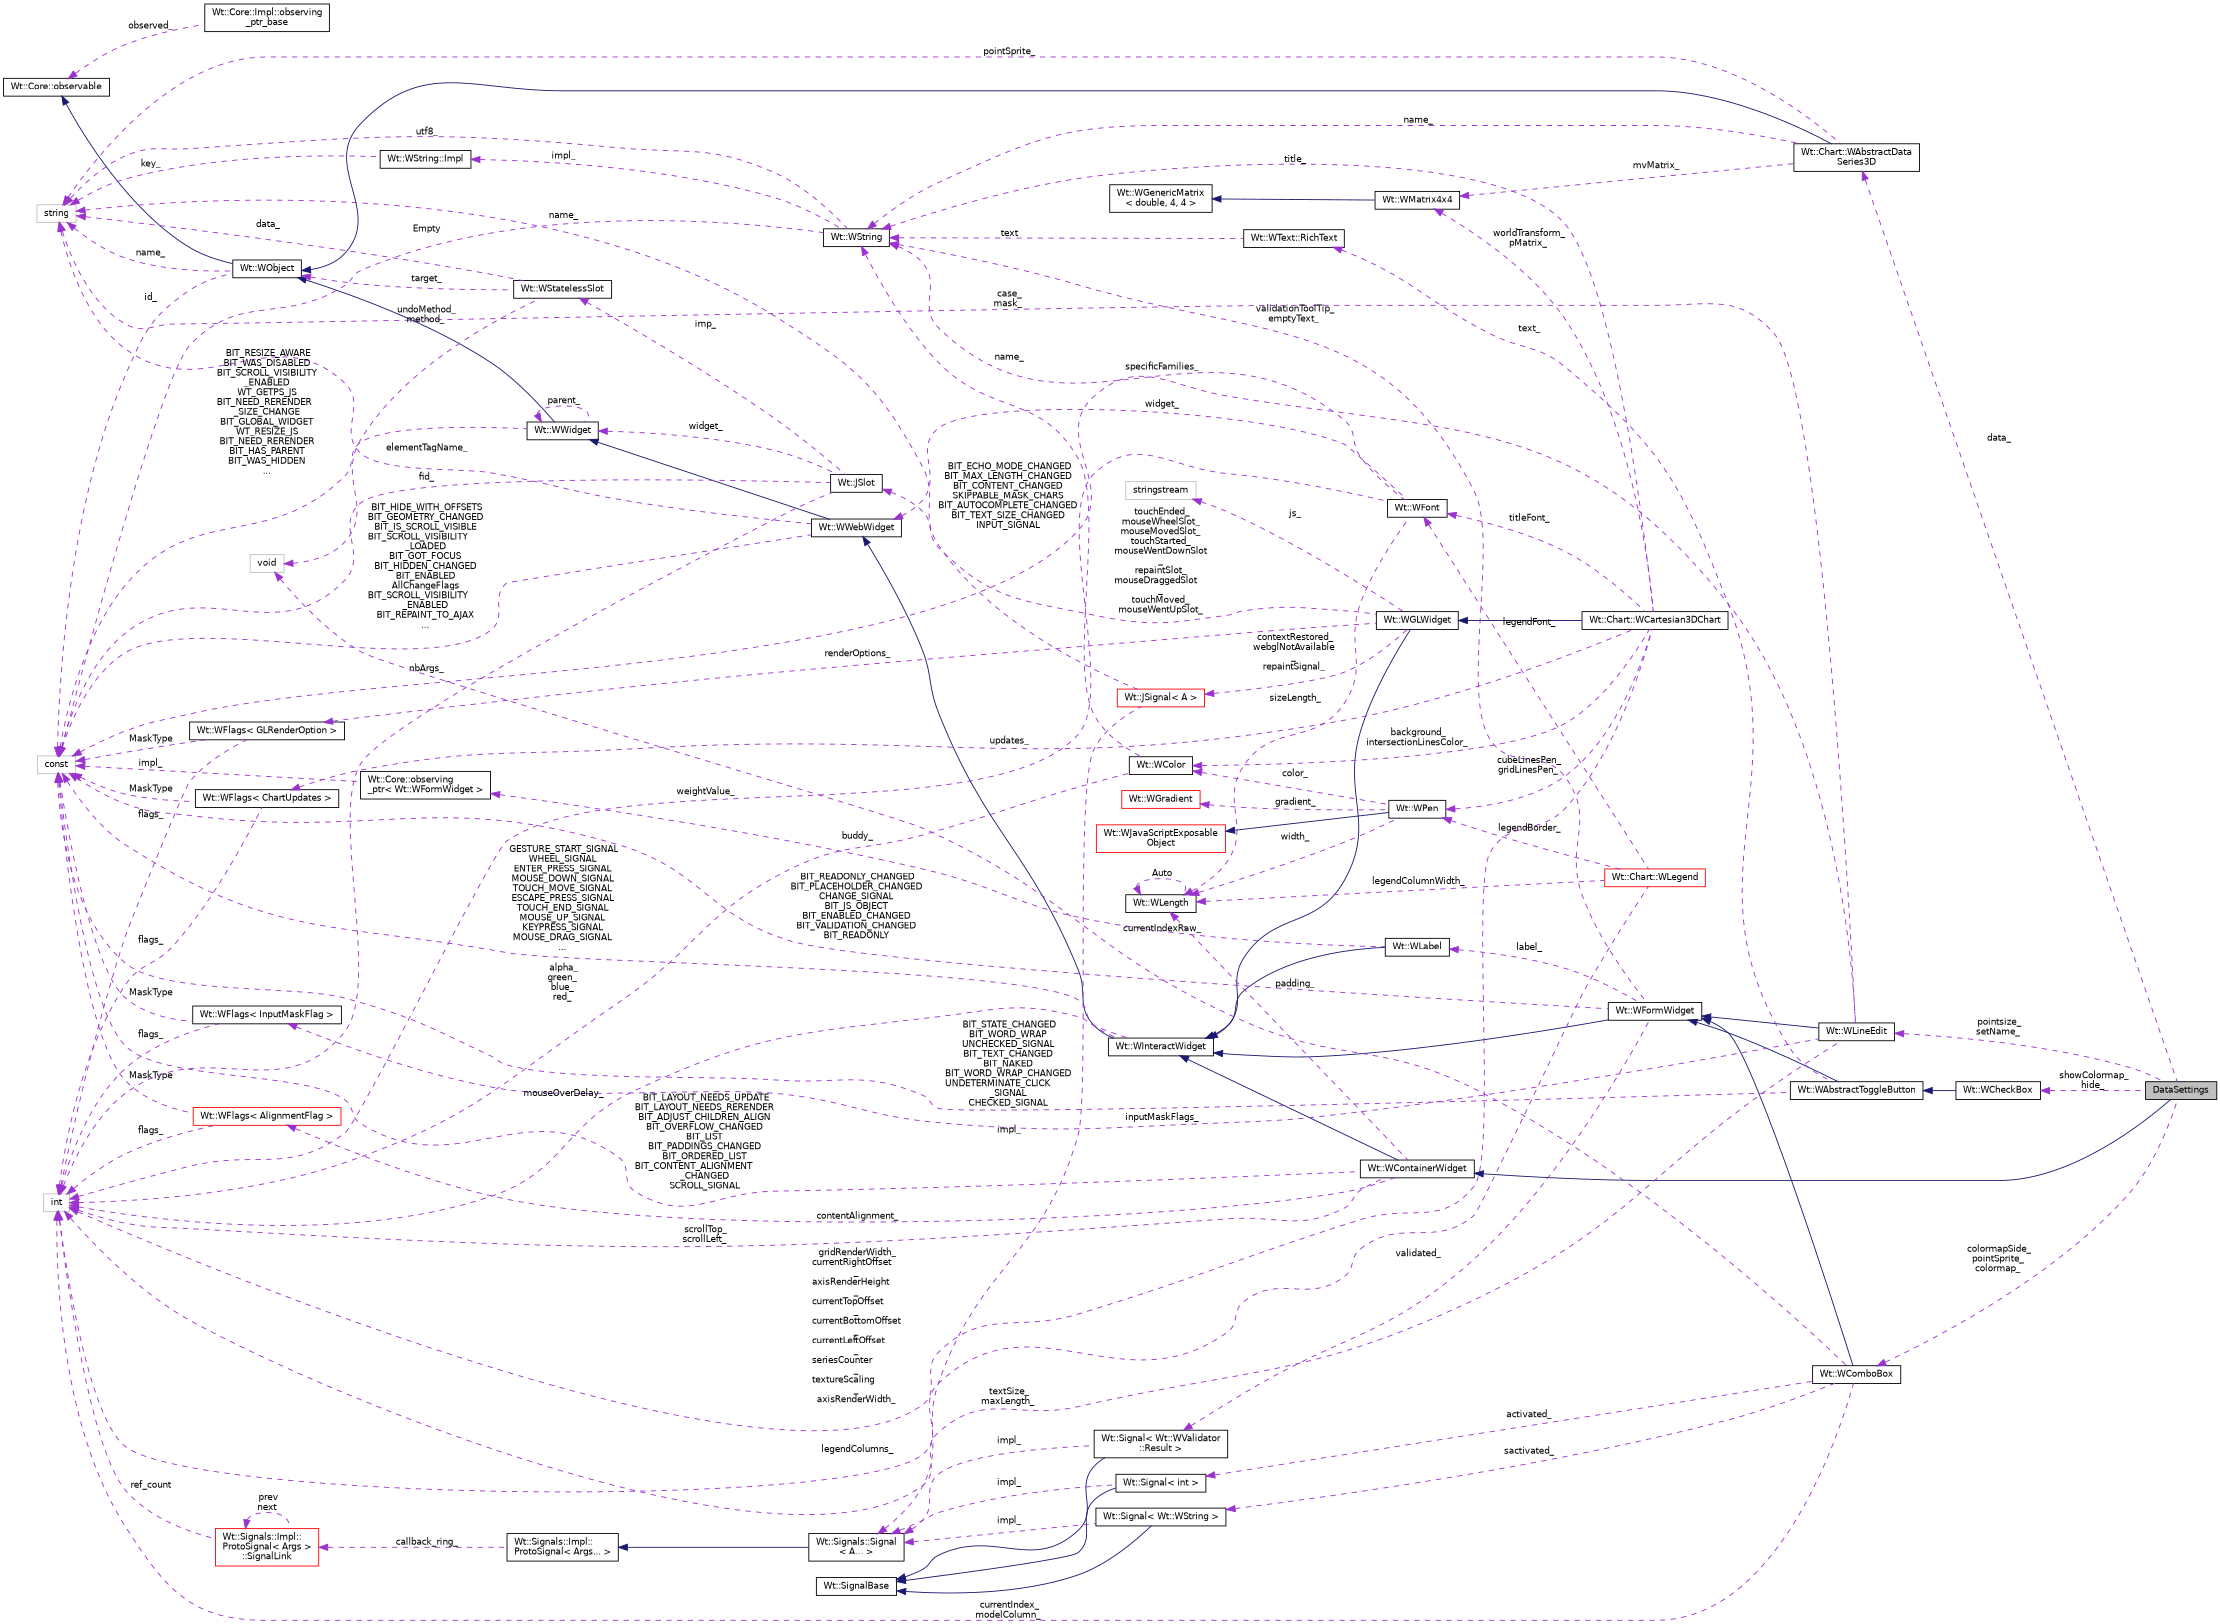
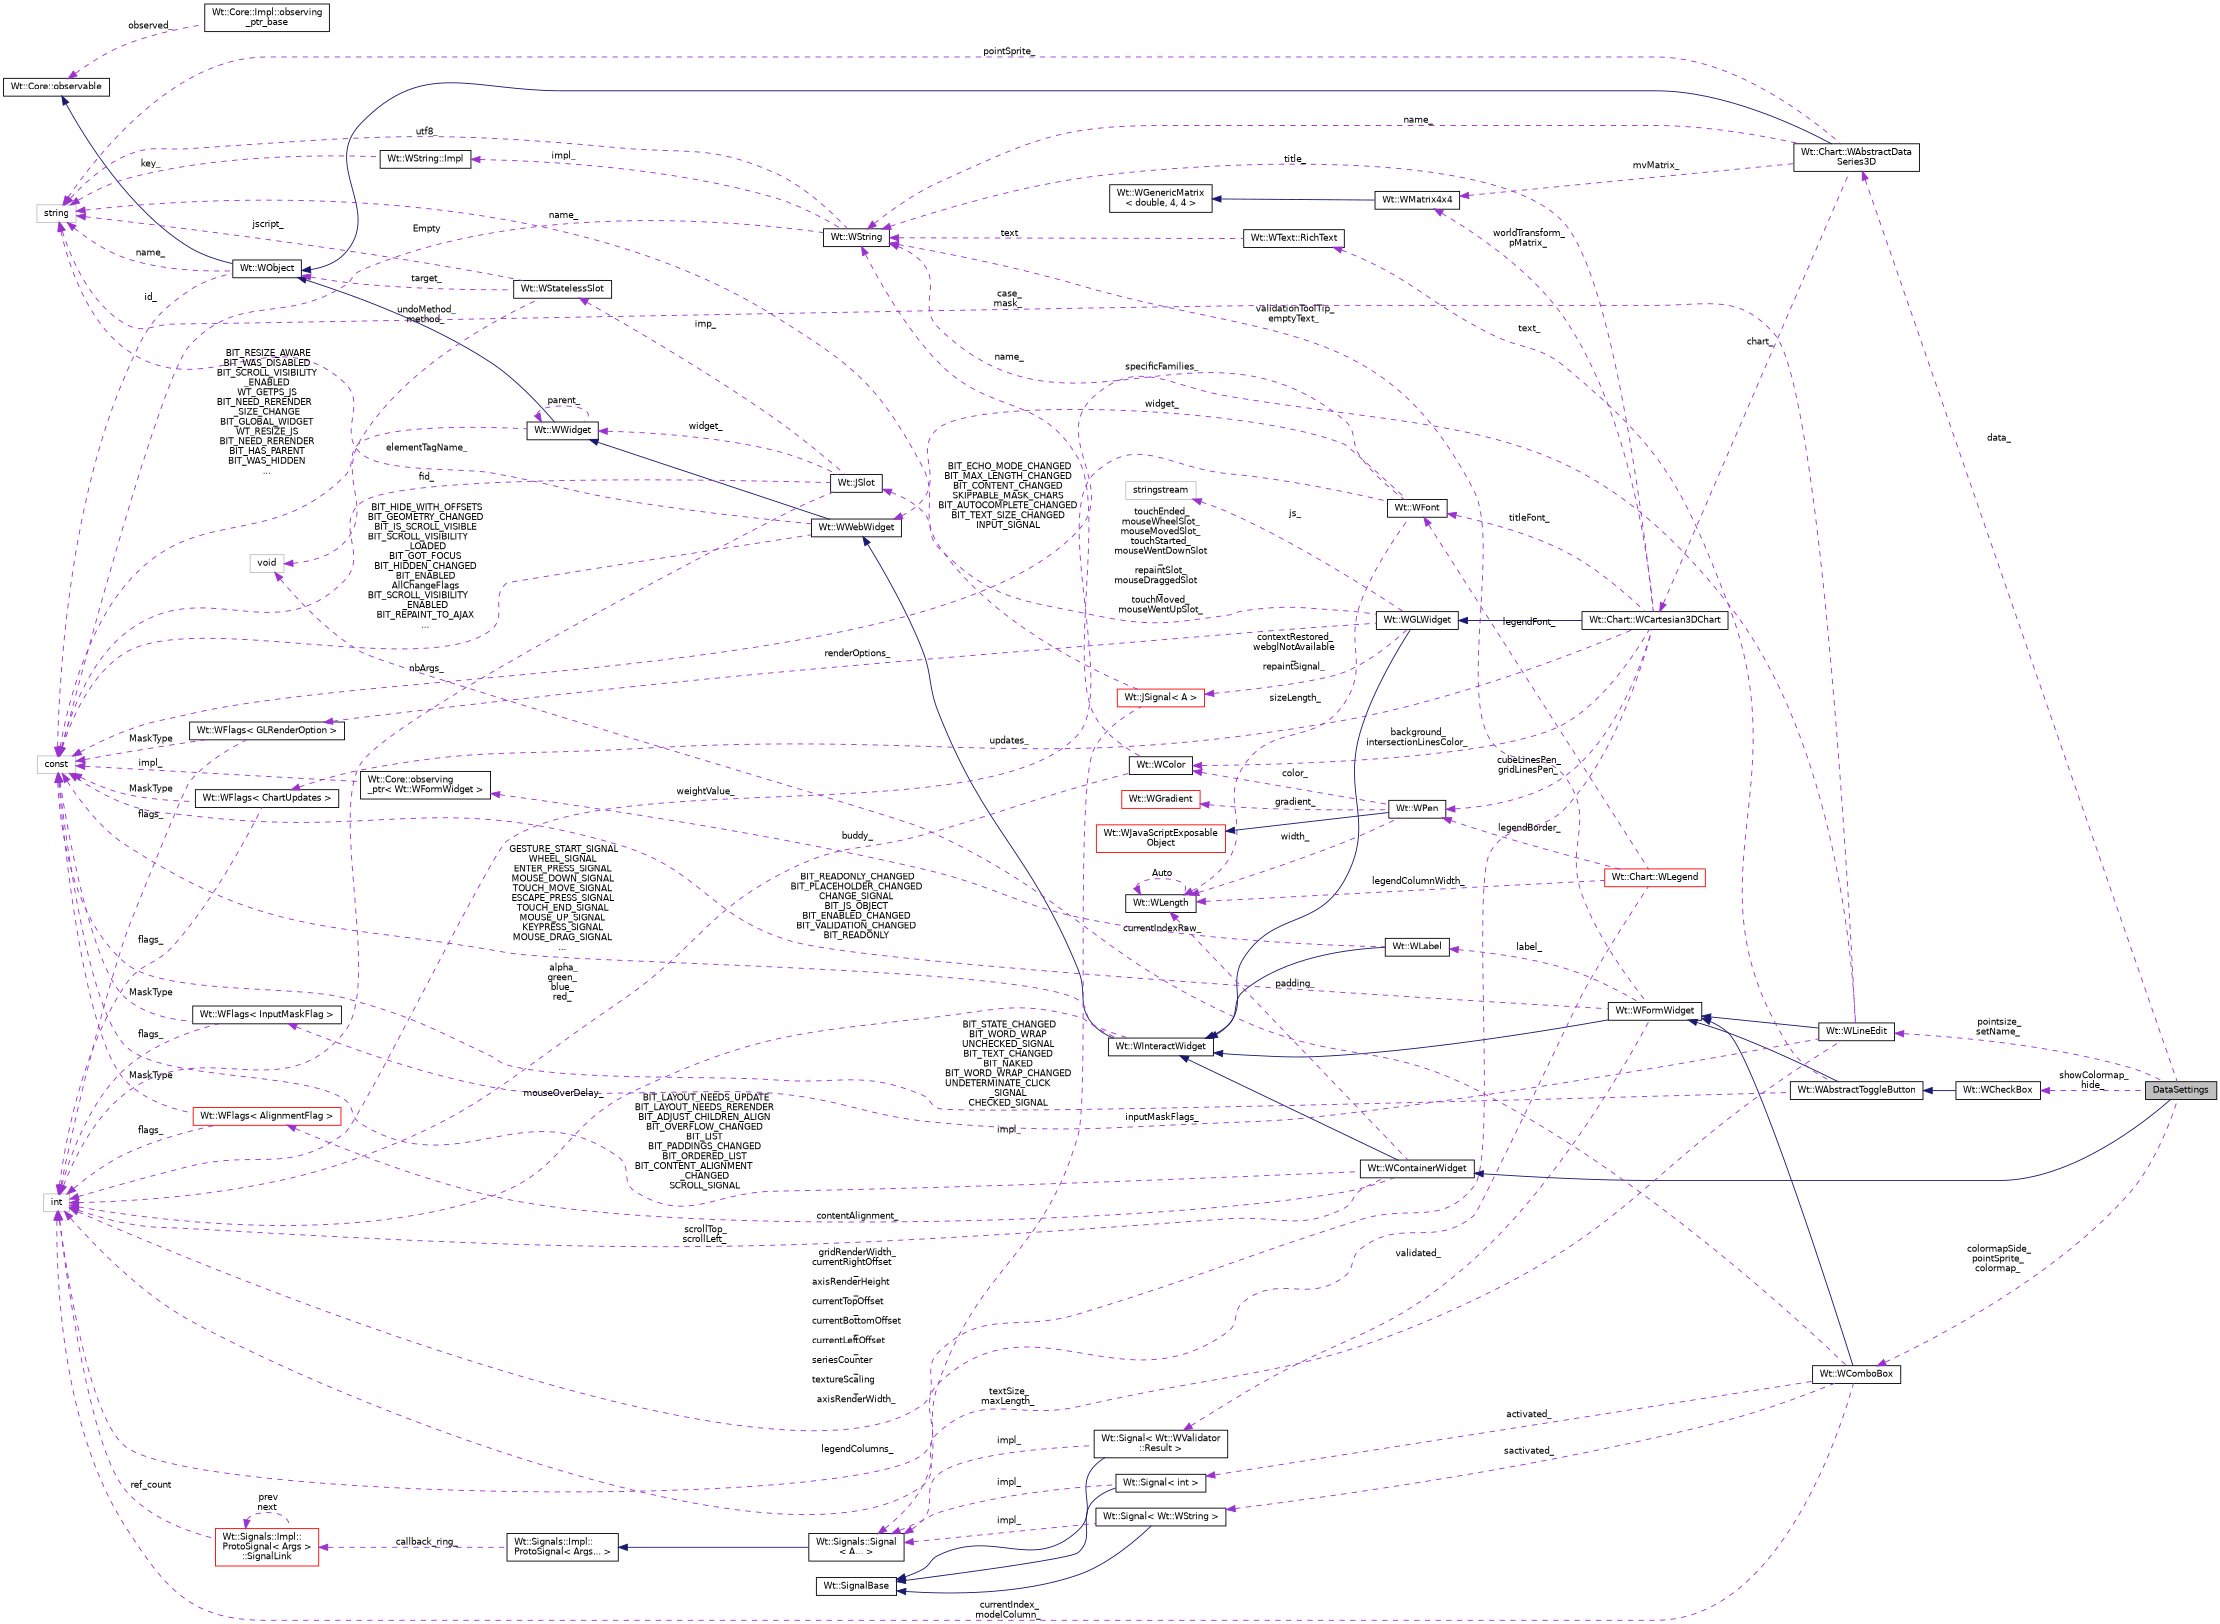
(267, 225) -> (267, 225)
none -> (1757, 387)
